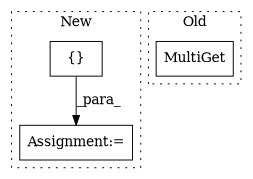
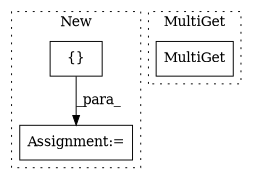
(195, 23) -> (195, 23)
